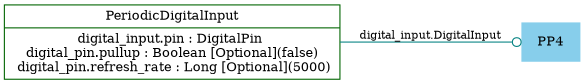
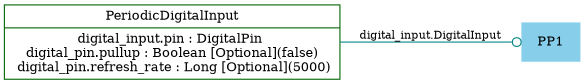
(551, 42) -> (551, 42)
